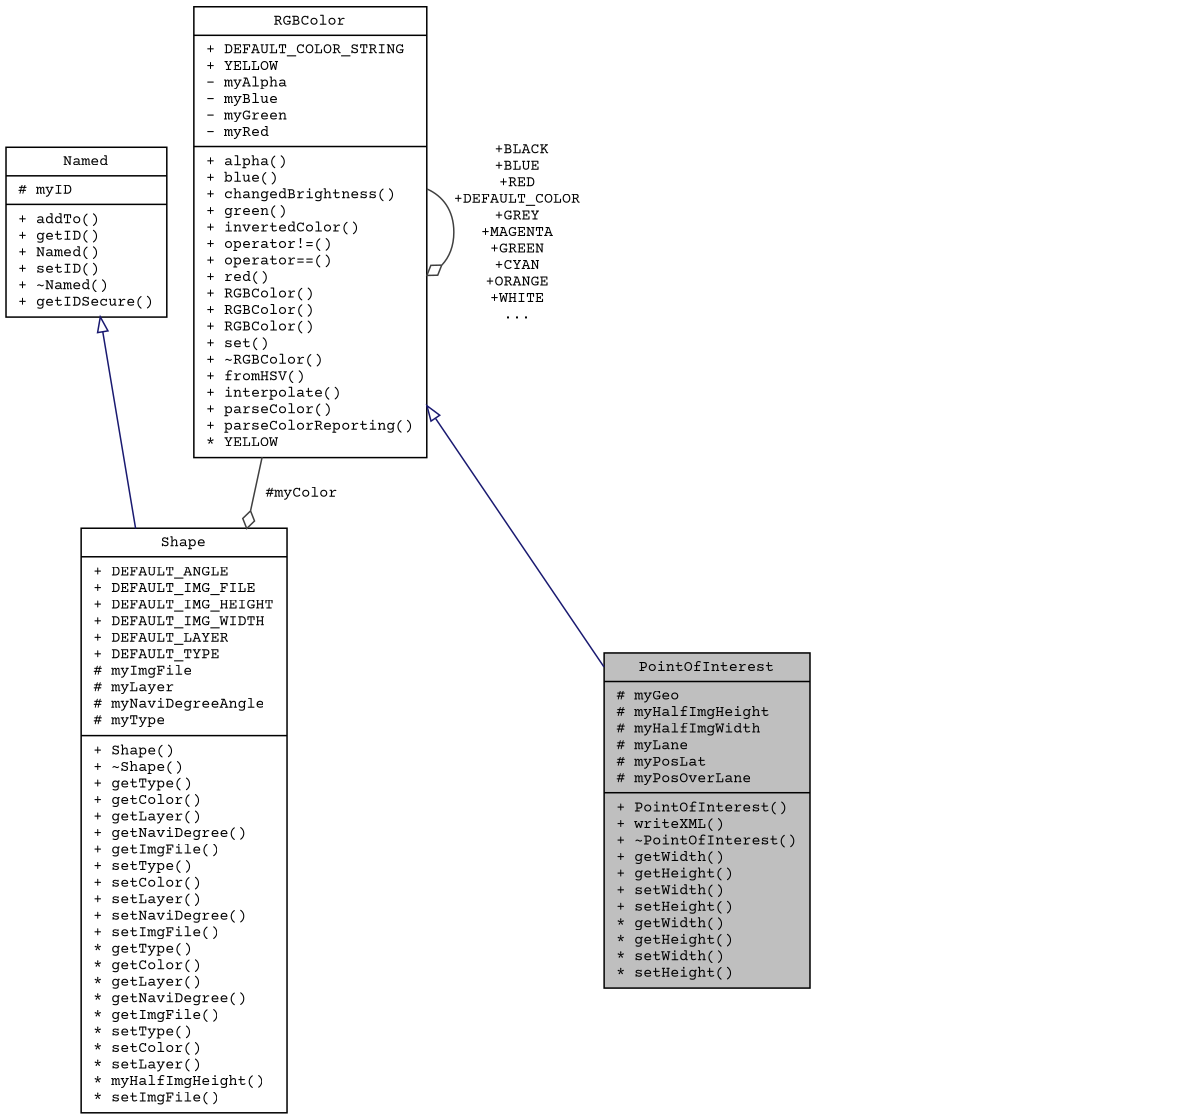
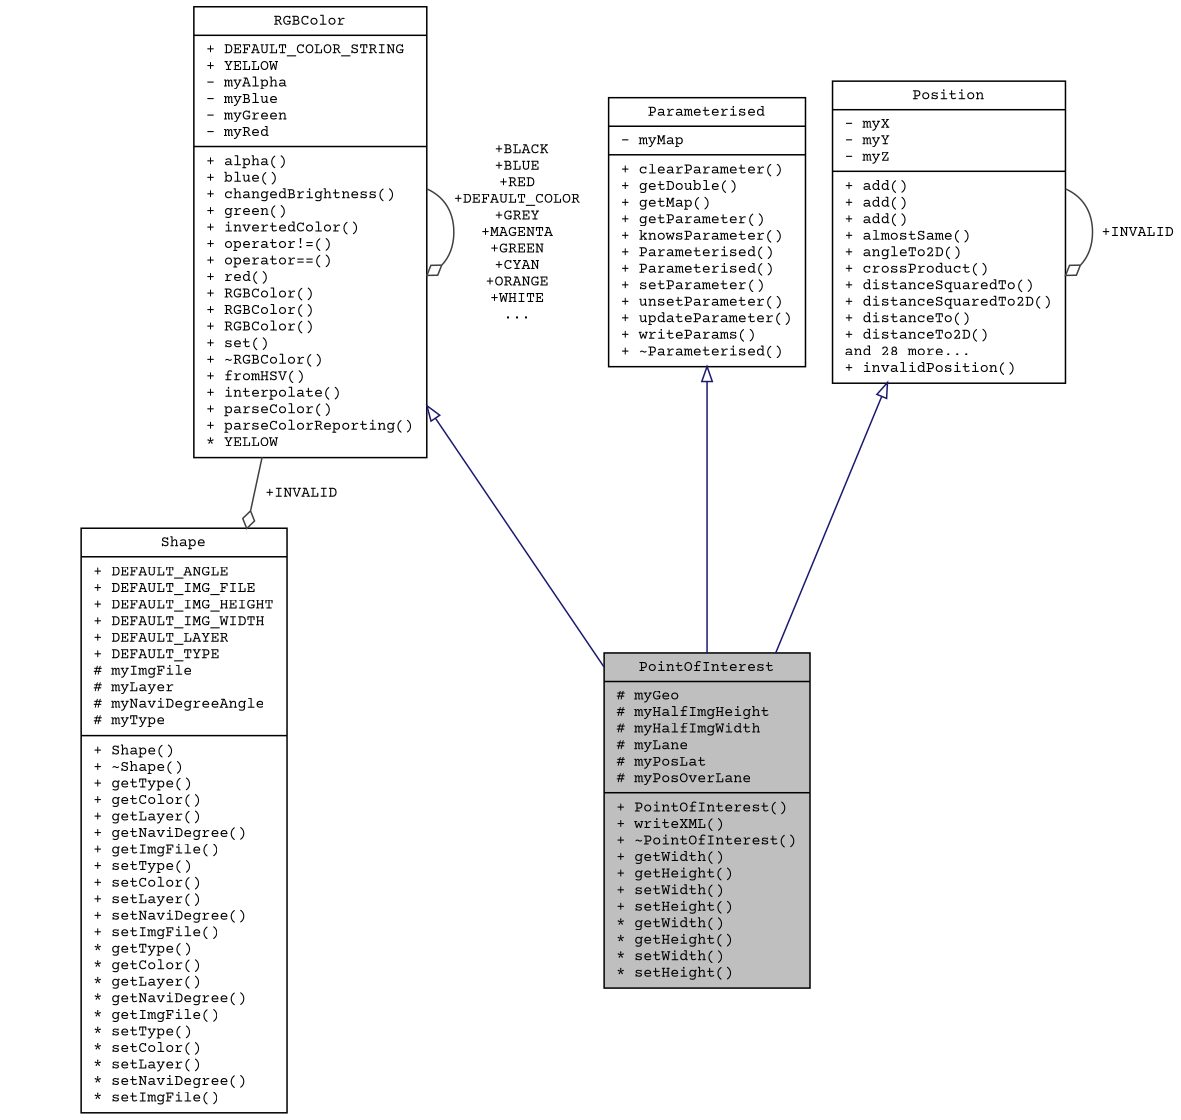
(86, 232) -> none
none -> (707, 232)
none -> (949, 232)
(298, 493) -> (298, 493)
(180, 1080) -> (171, 1080)
